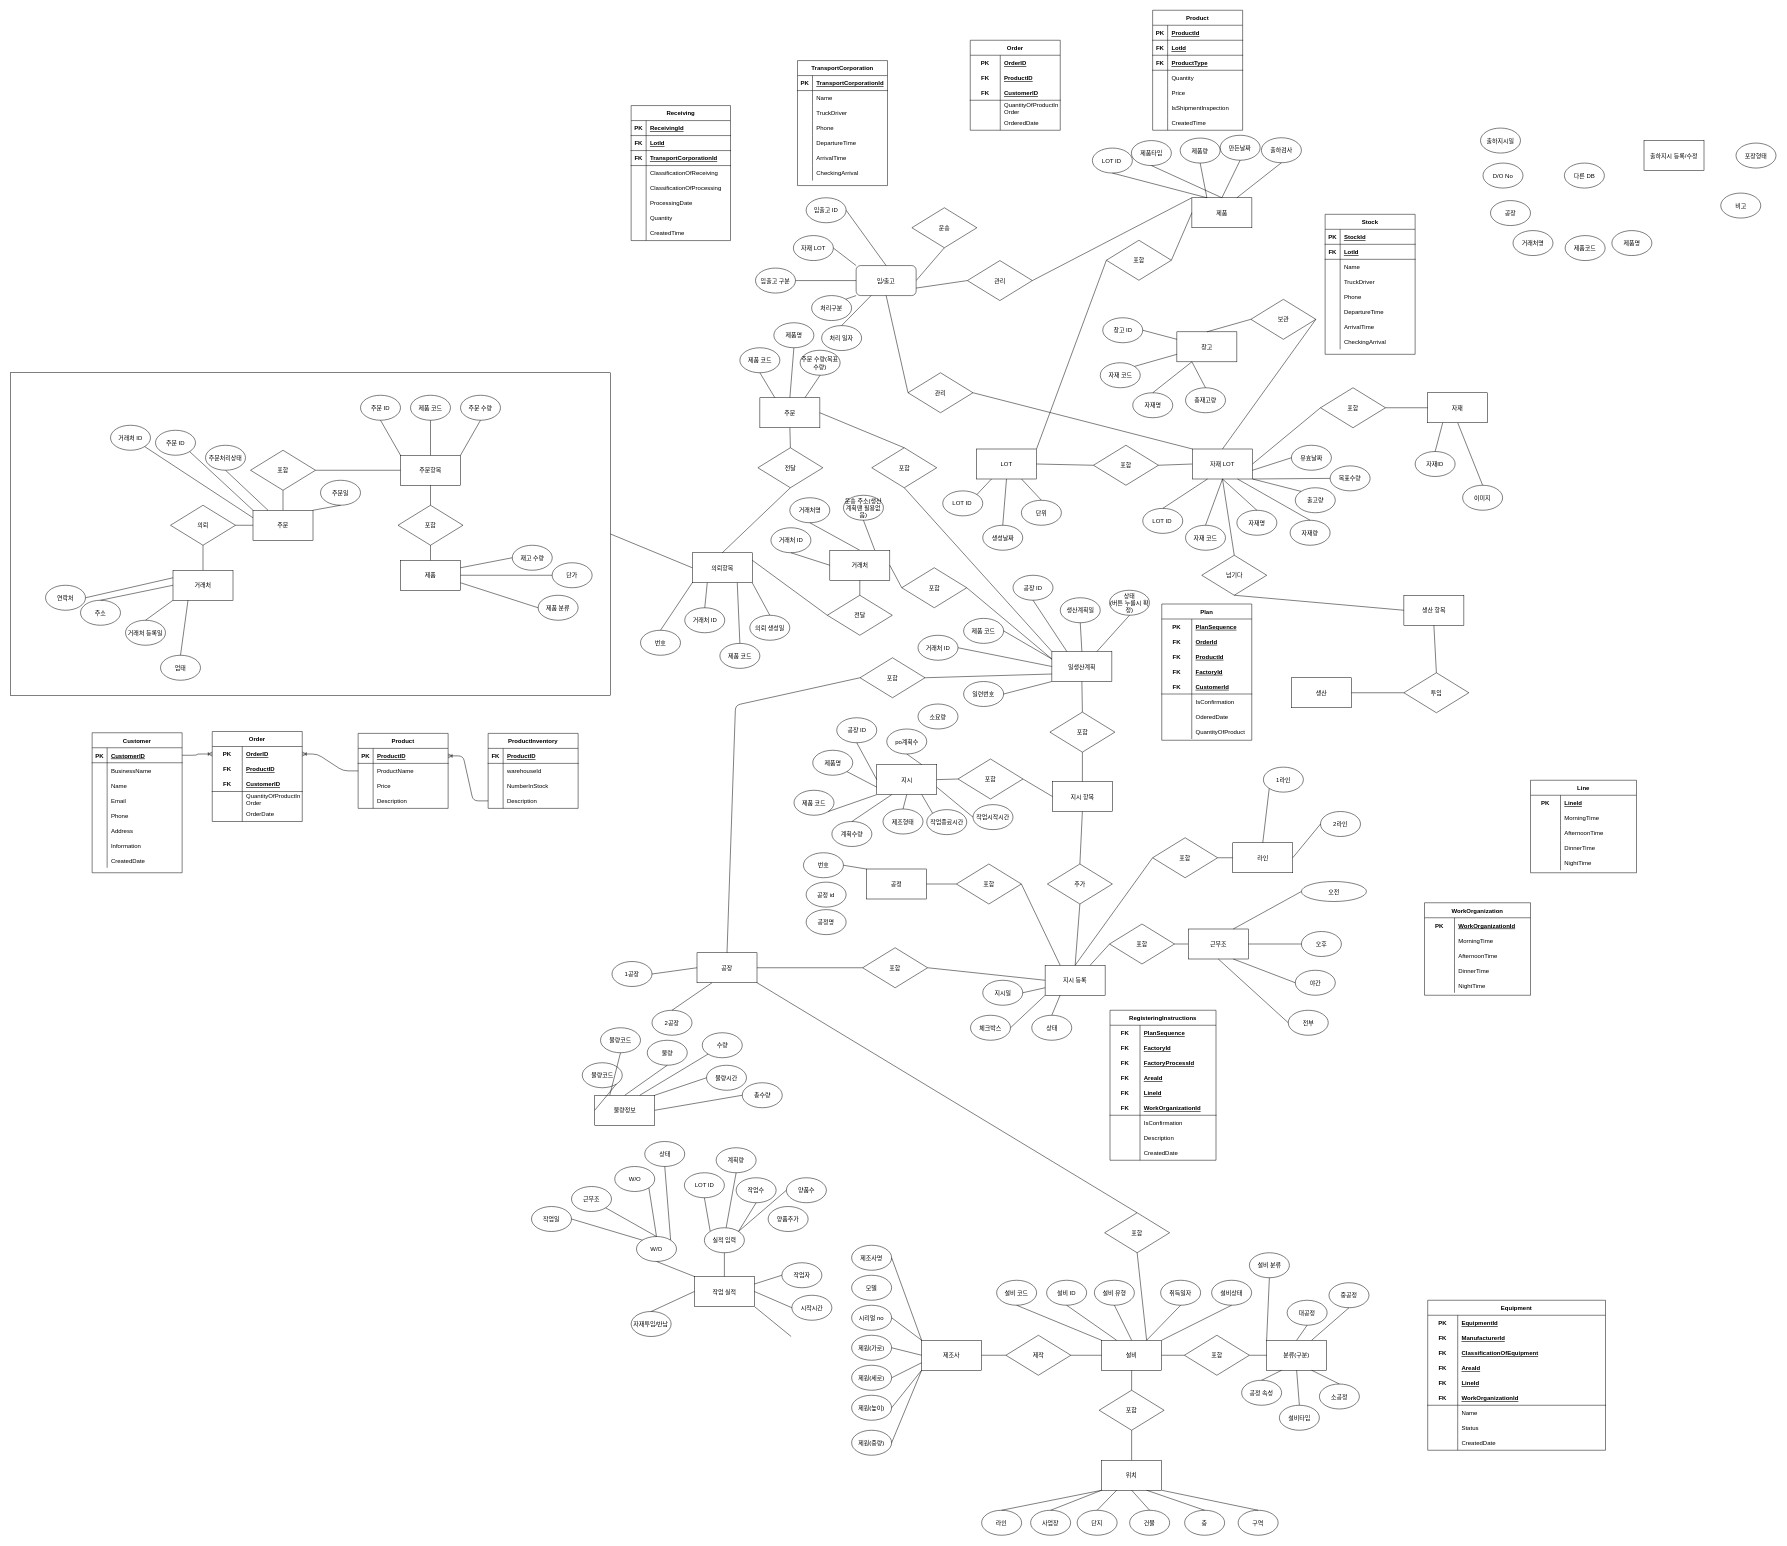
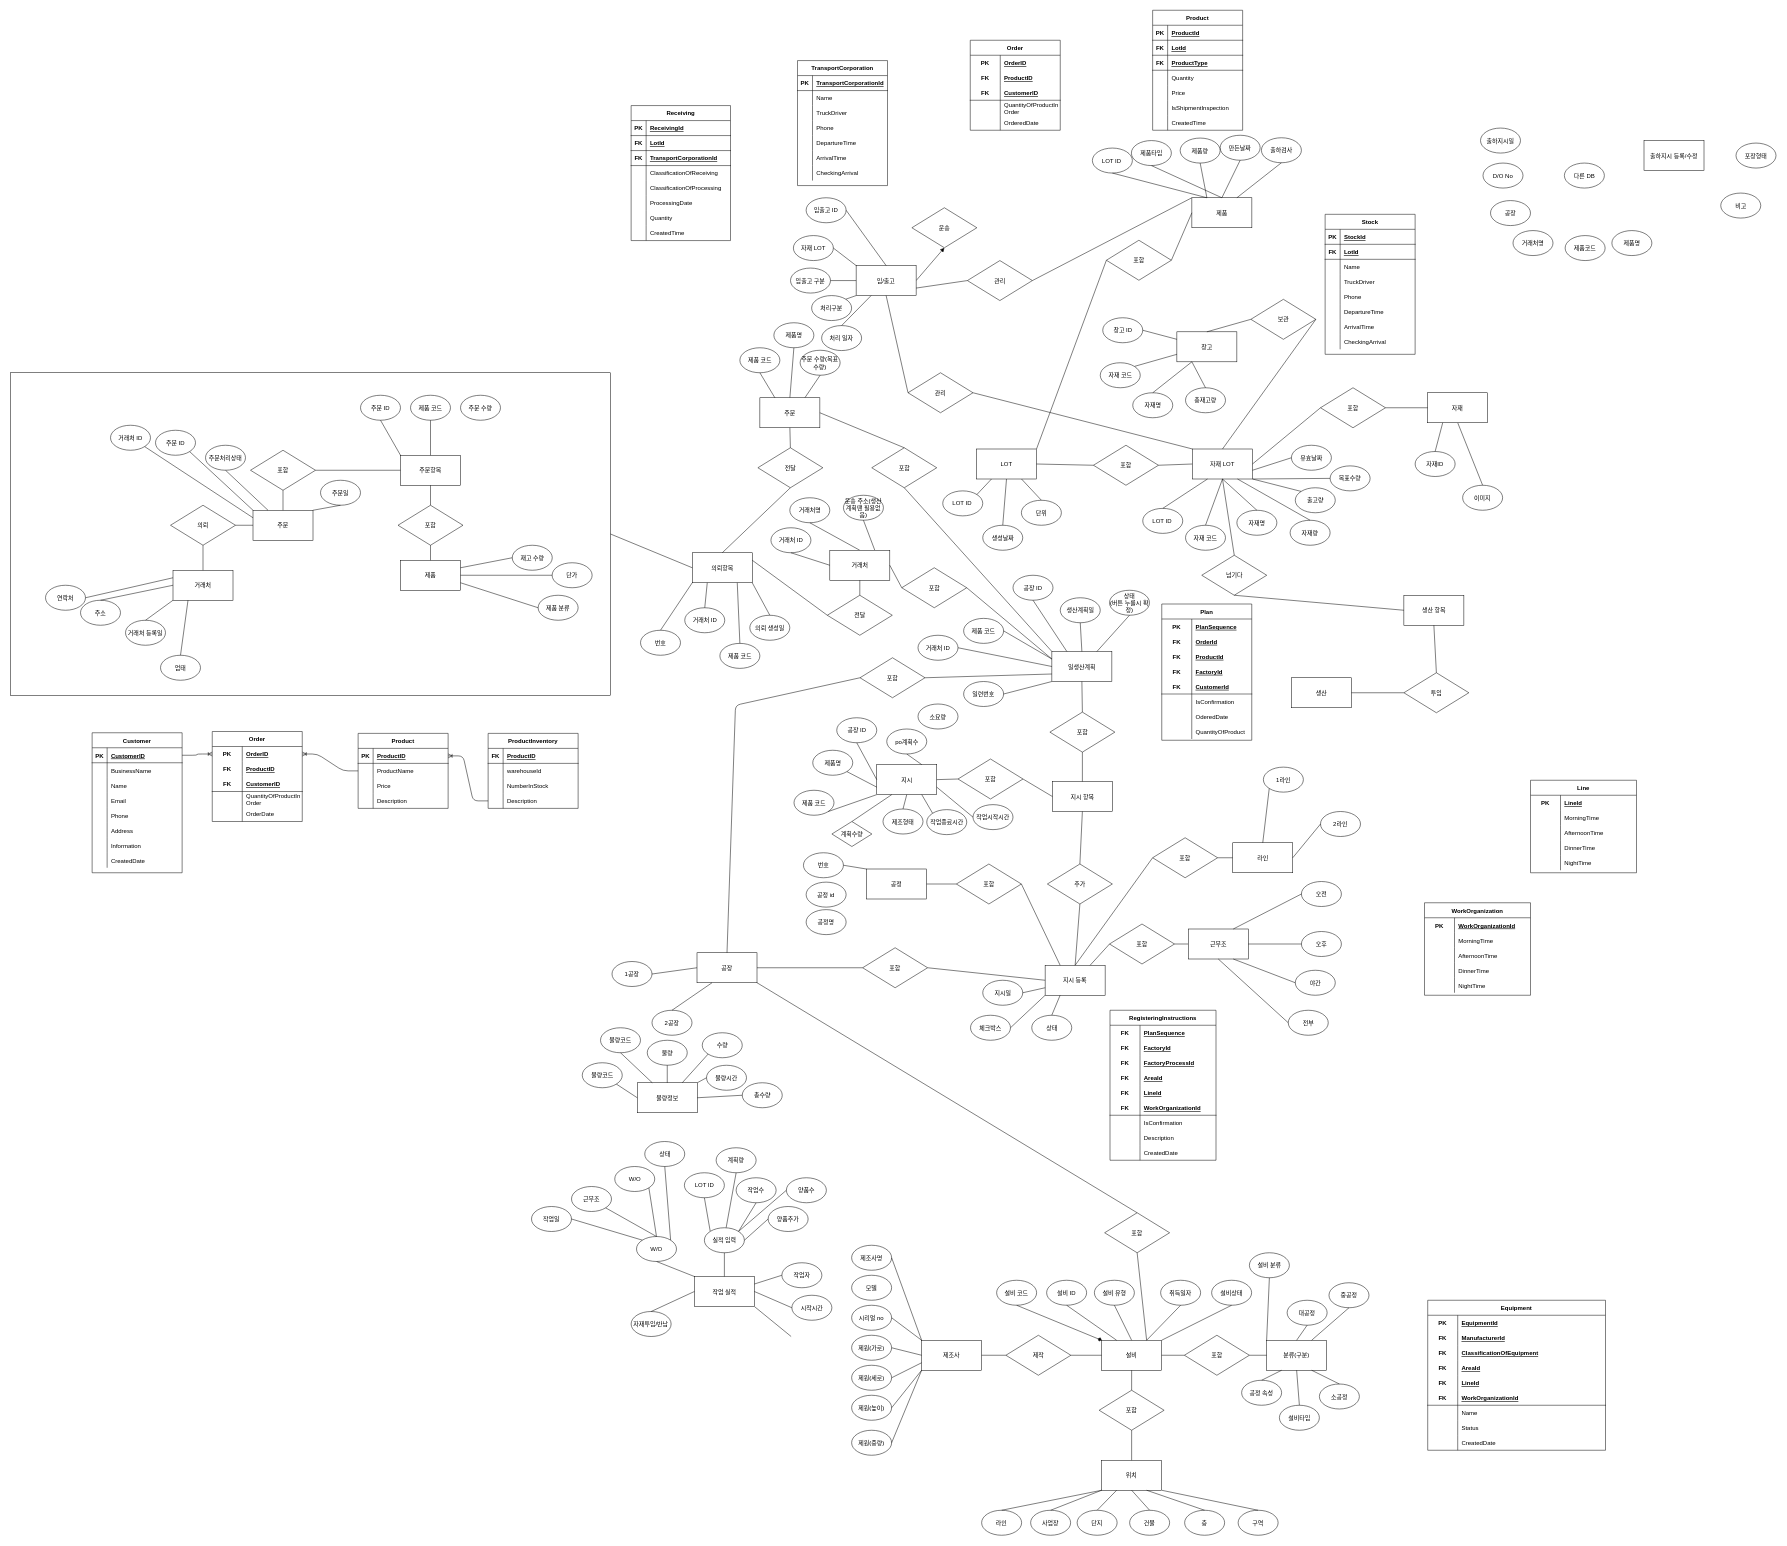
(941, 251) -> (940, 252)
(775, 281) -> (810, 281)
(886, 281) -> (886, 281)
(470, 438) -> none
(852, 834) -> (852, 834)
(1334, 892) -> (1321, 894)
(625, 1110) -> (667, 1098)
none -> (756, 1229)
(1099, 1339) -> (1097, 1338)
